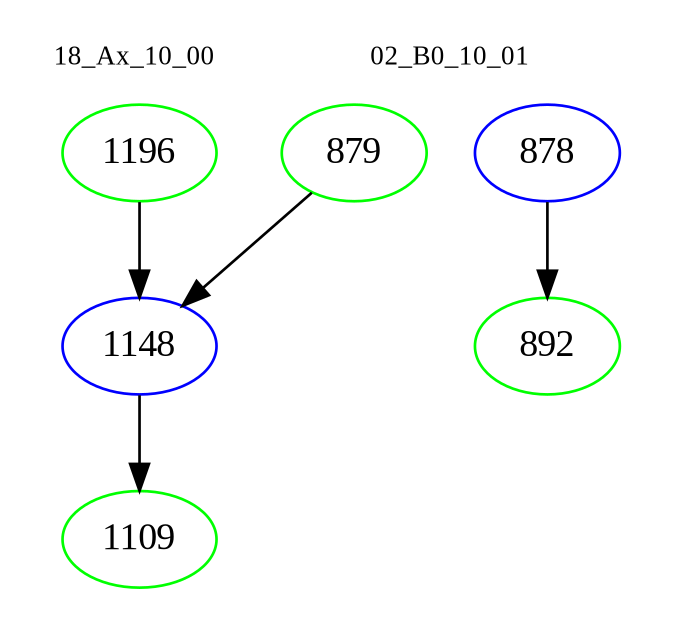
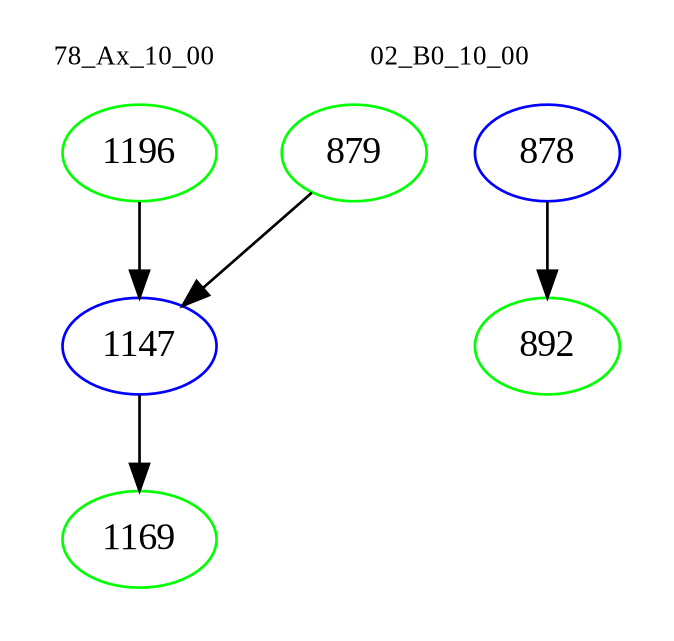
(136, 58) -> (136, 58)
(451, 58) -> (451, 58)
(140, 346) -> (140, 346)
(140, 539) -> (140, 539)
